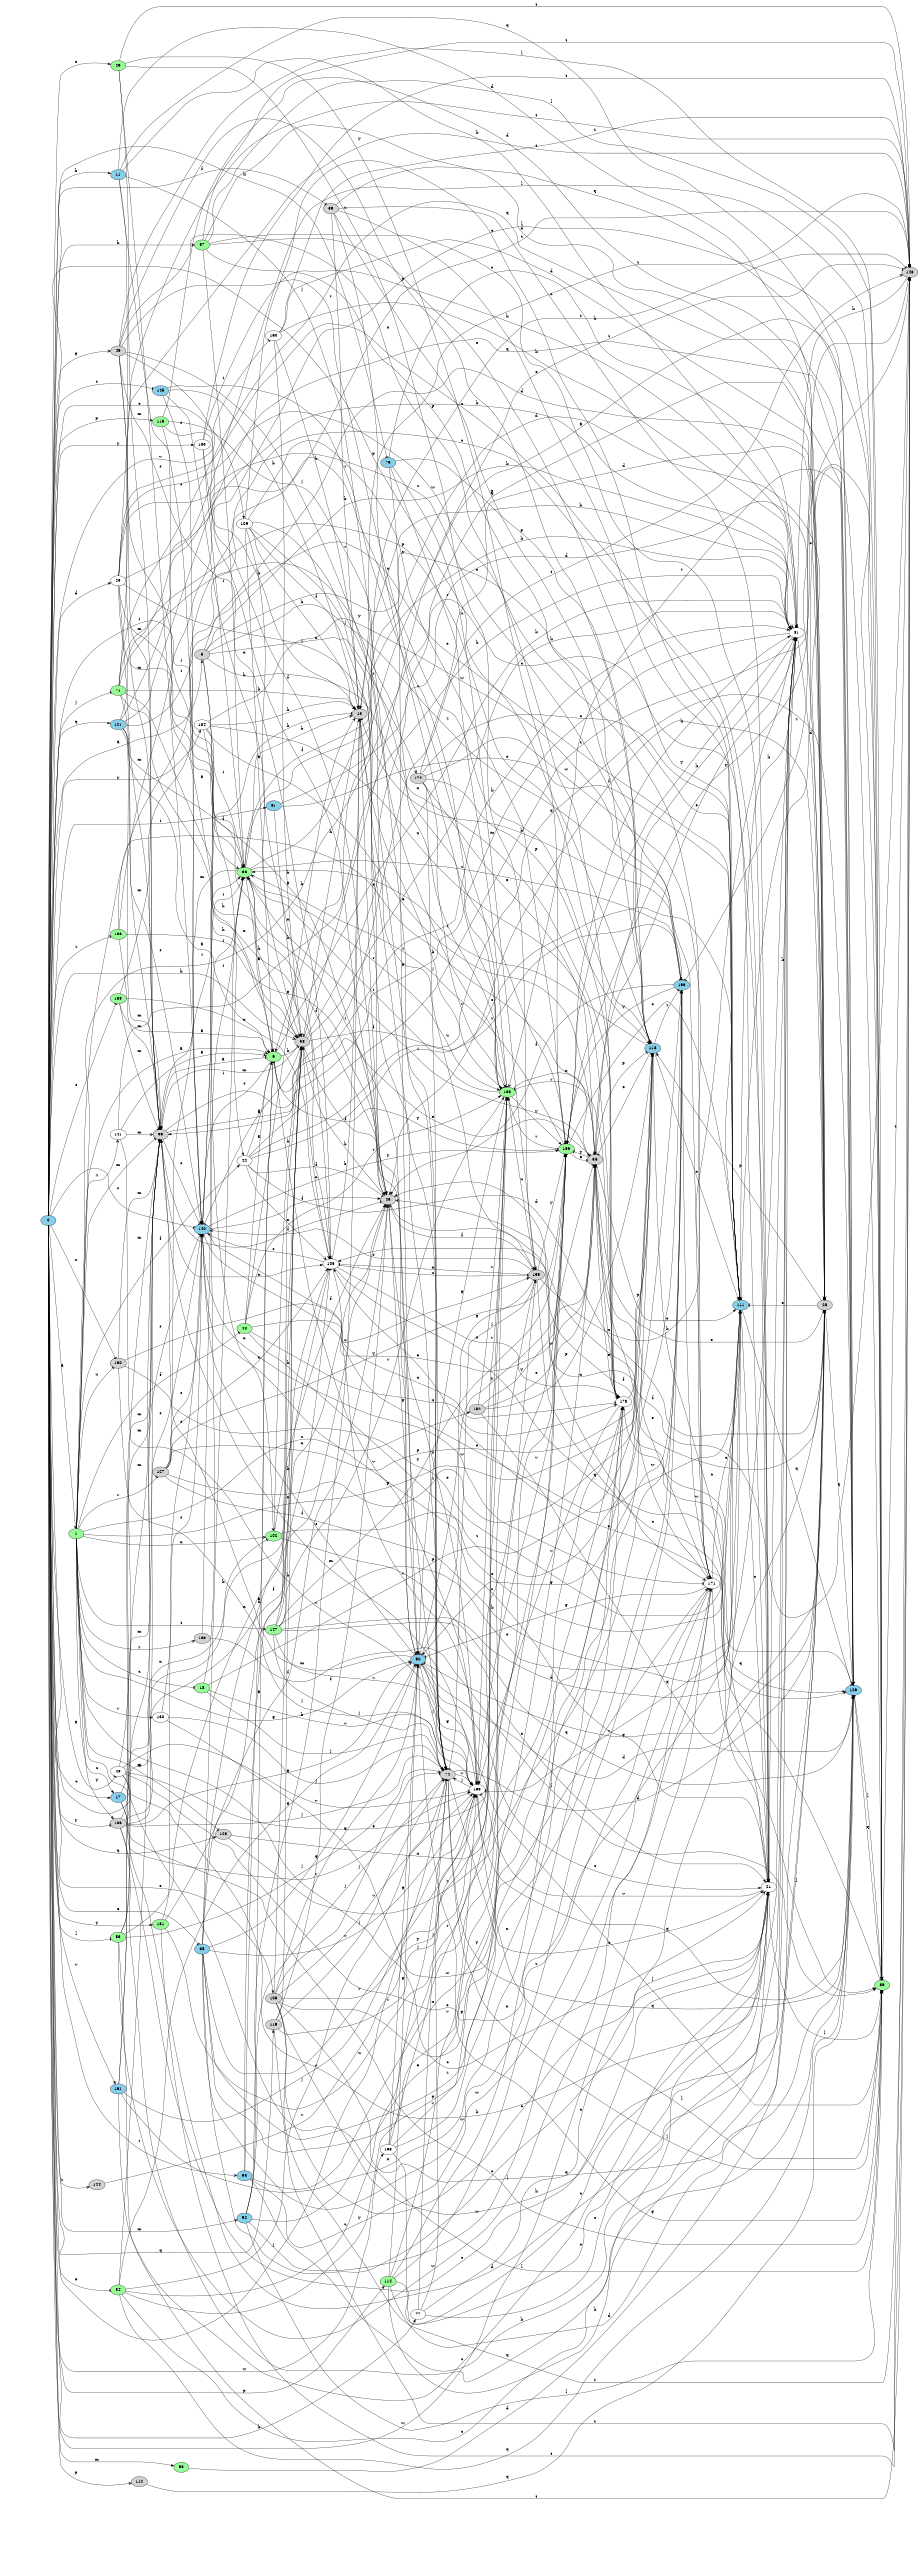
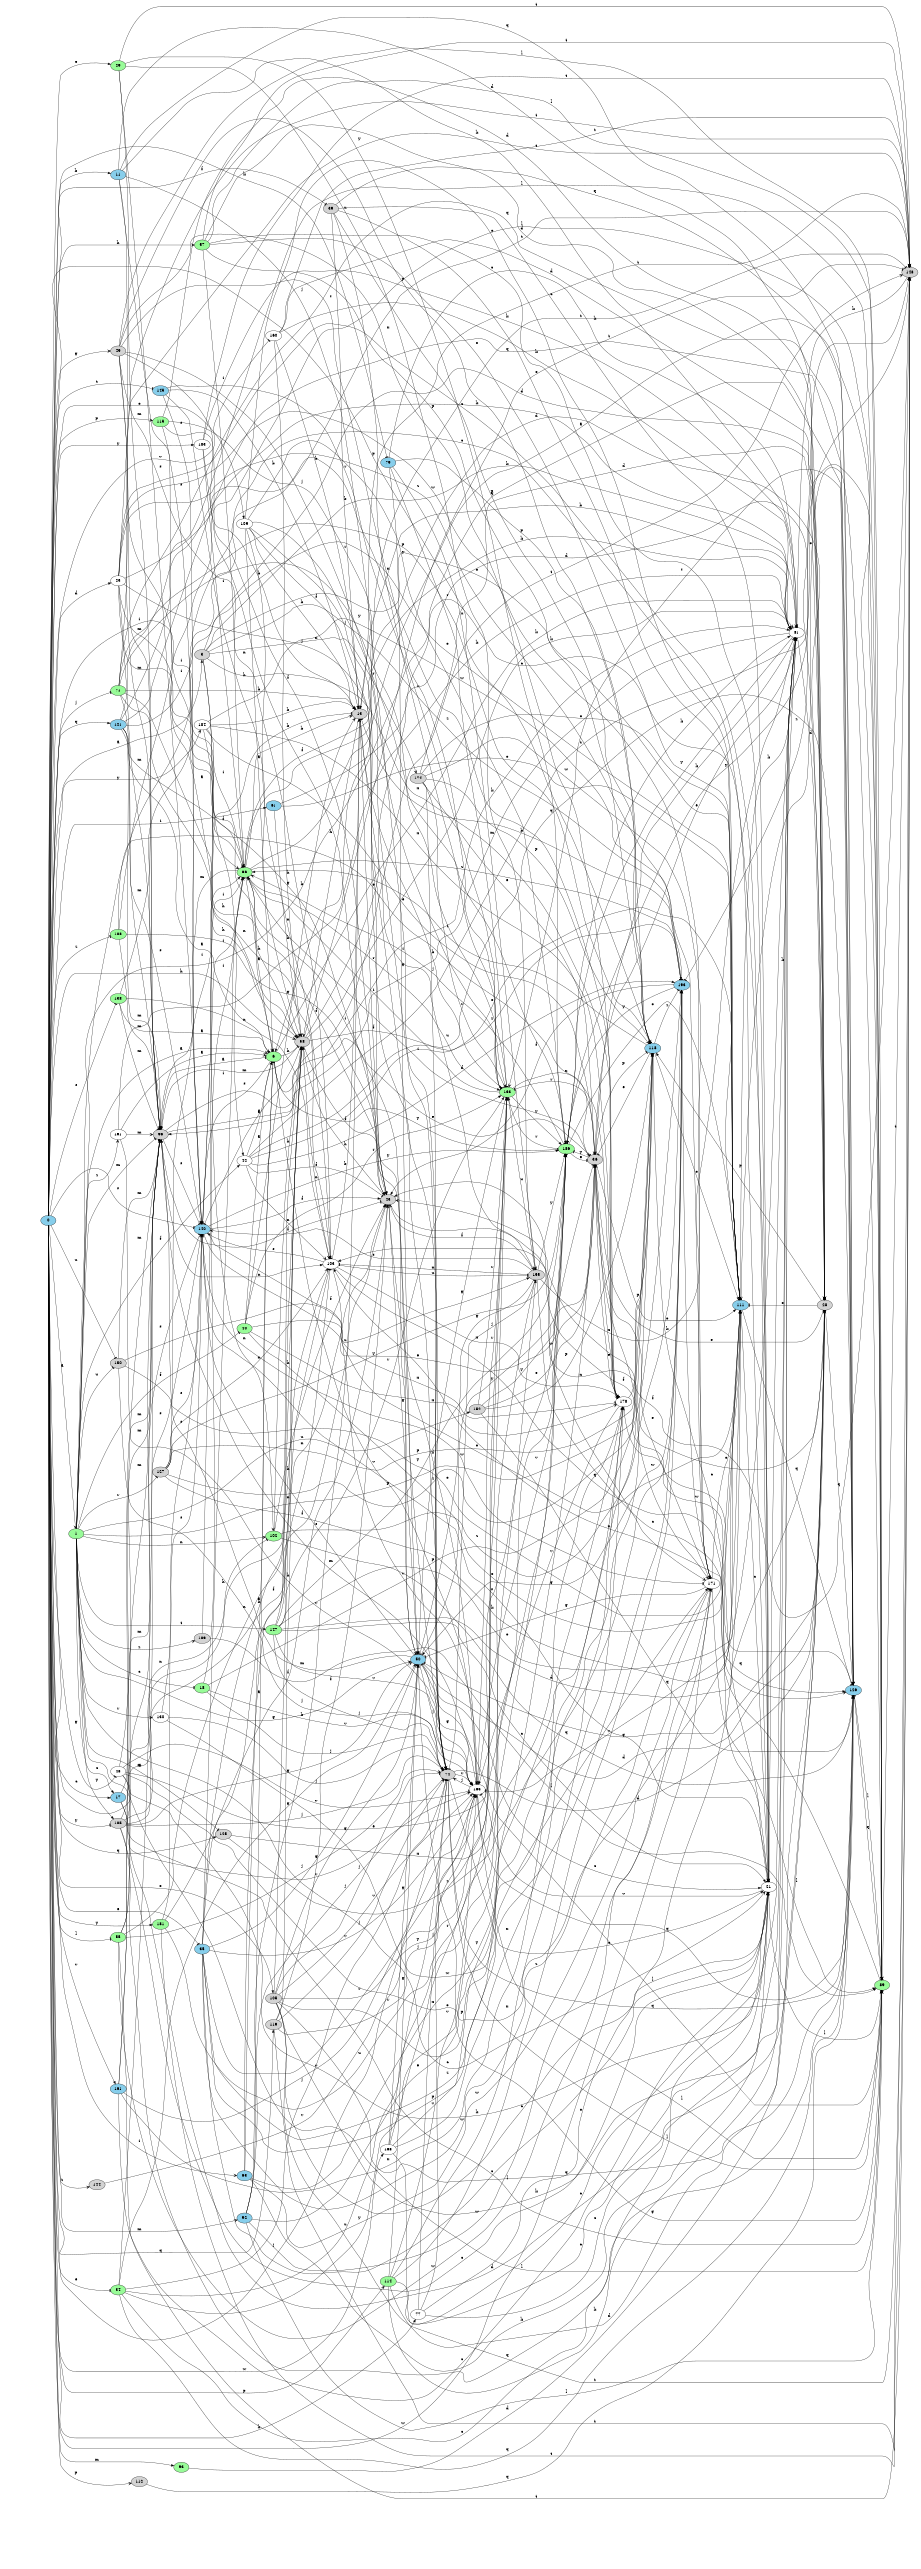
(699, 724) -> none
(118, 1135) -> (118, 1135)
(588, 1301) -> (462, 1071)
